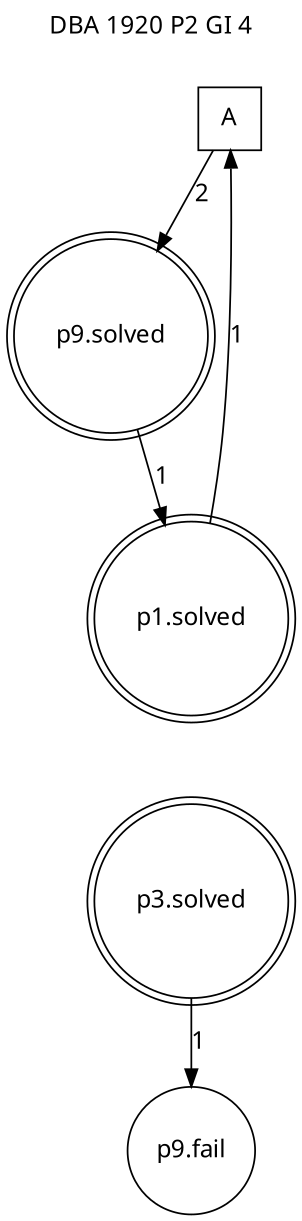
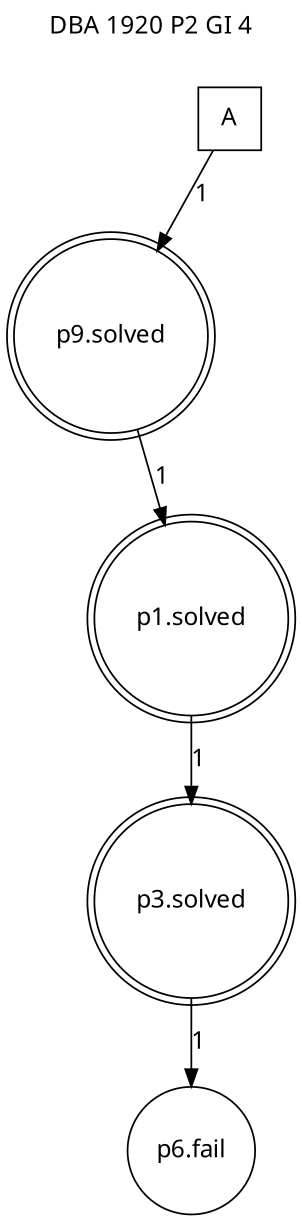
(203, 195) -> (203, 195)
(229, 347) -> (191, 751)
(191, 1151) -> (191, 1151)
